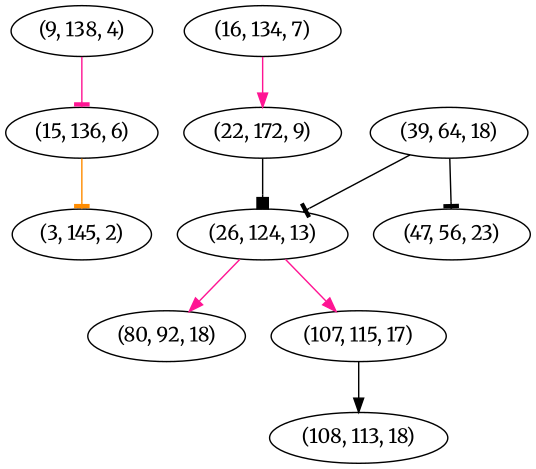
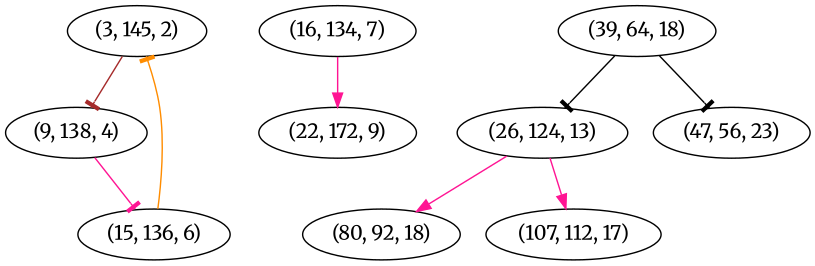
none -> (109, 79)
(263, 177) -> none
(359, 336) -> (574, 234)
(359, 438) -> none
